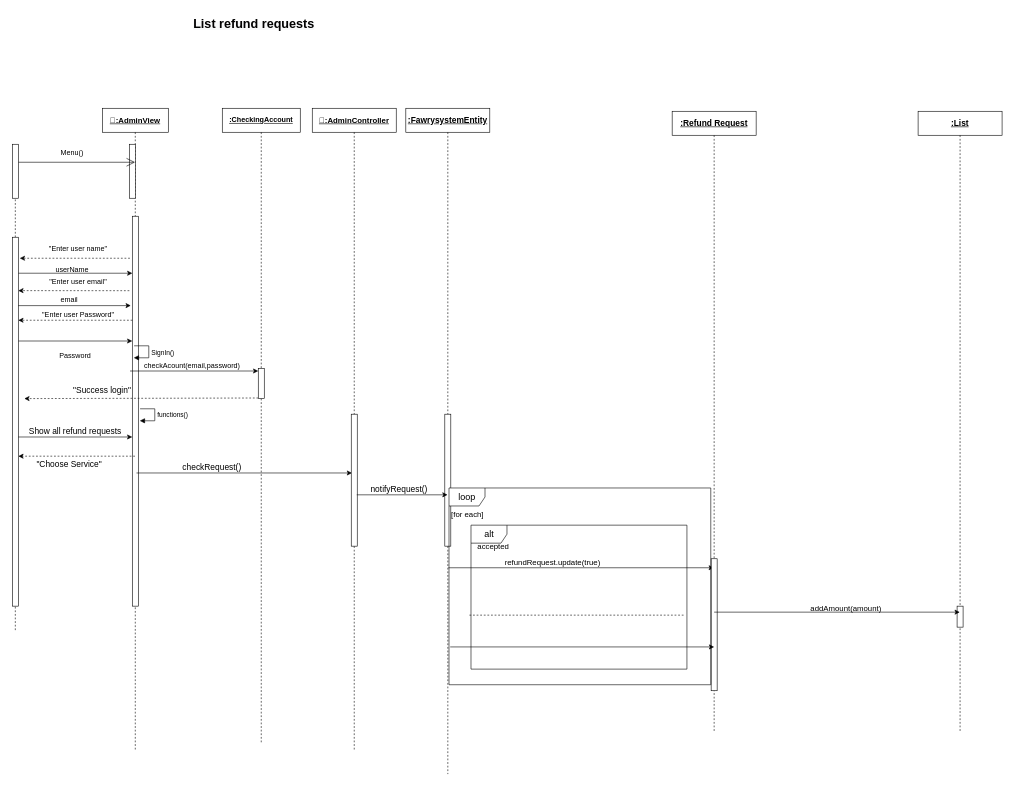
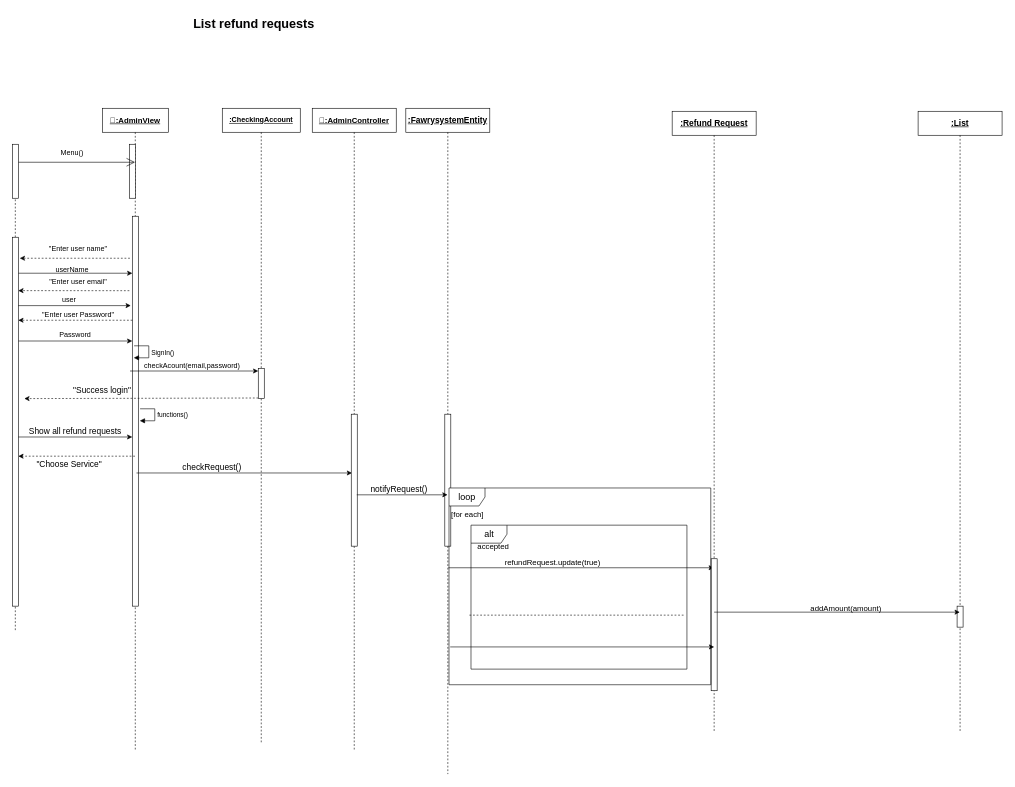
(69, 300) -> (69, 300)
(75, 356) -> (75, 335)
